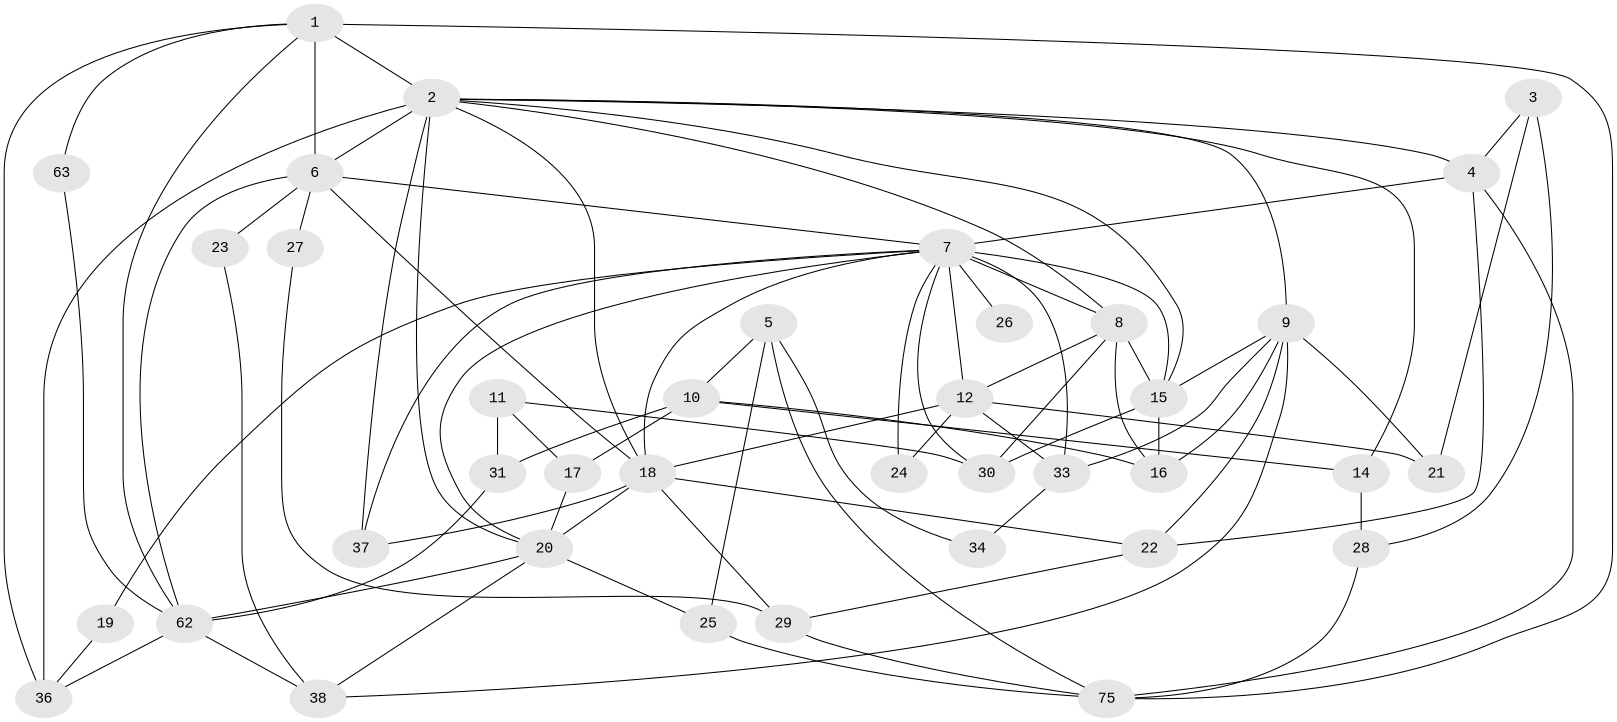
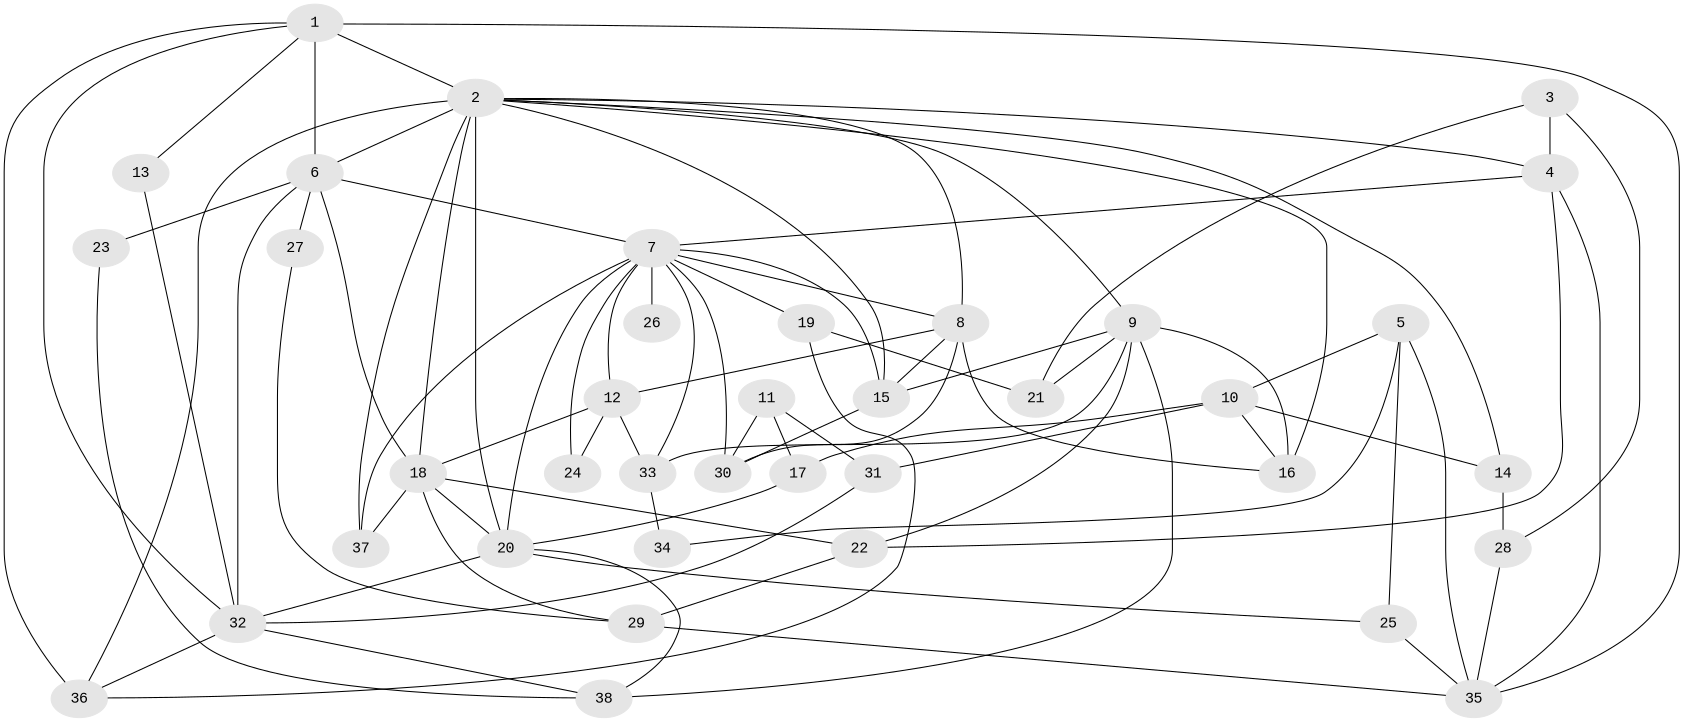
(62, 173) -> (141, 173)
(735, 302) -> none
(1204, 428) -> (912, 358)
(1159, 431) -> (1030, 155)
(185, 624) -> (238, 624)
(1107, 699) -> (1474, 699)
